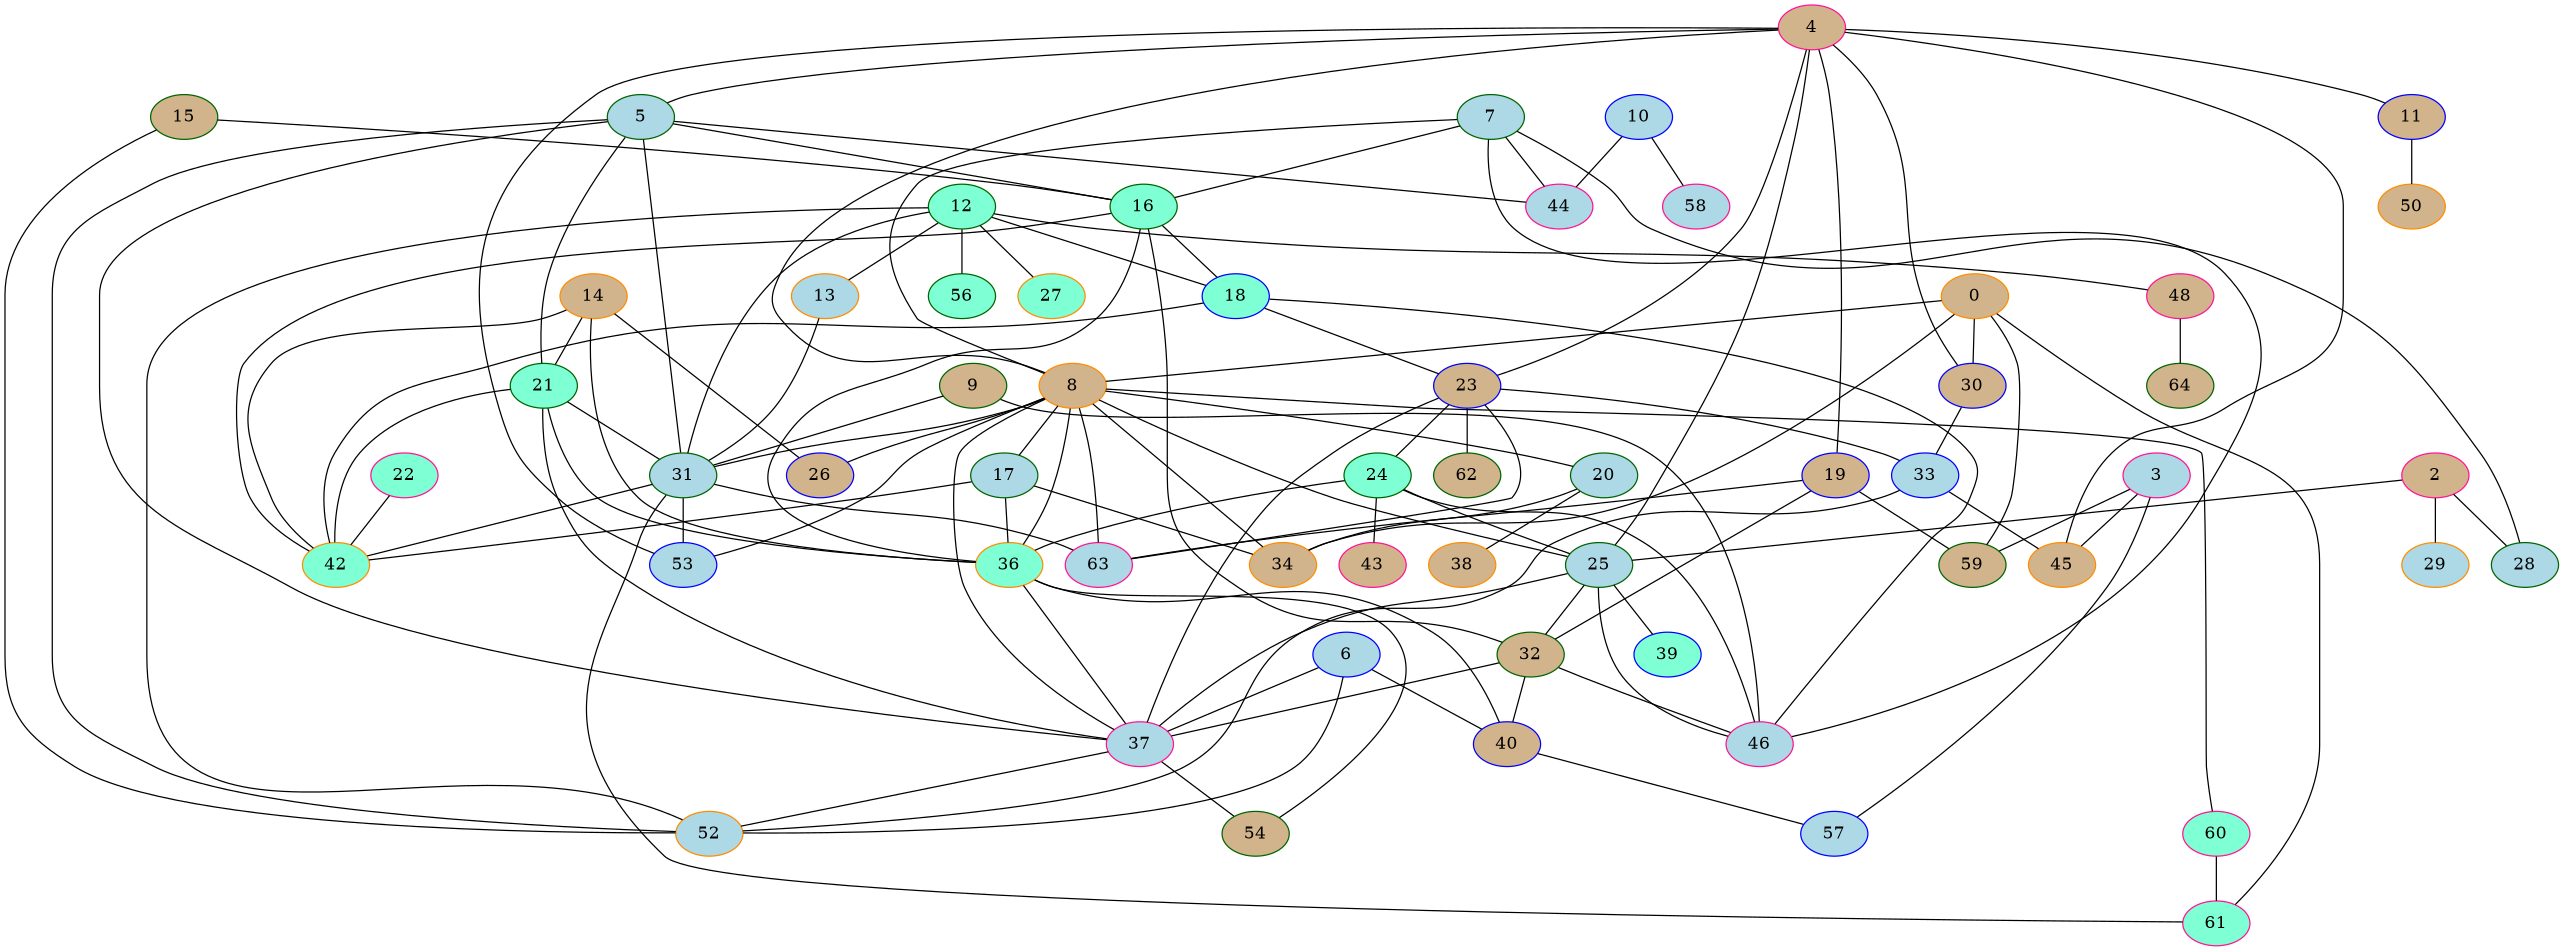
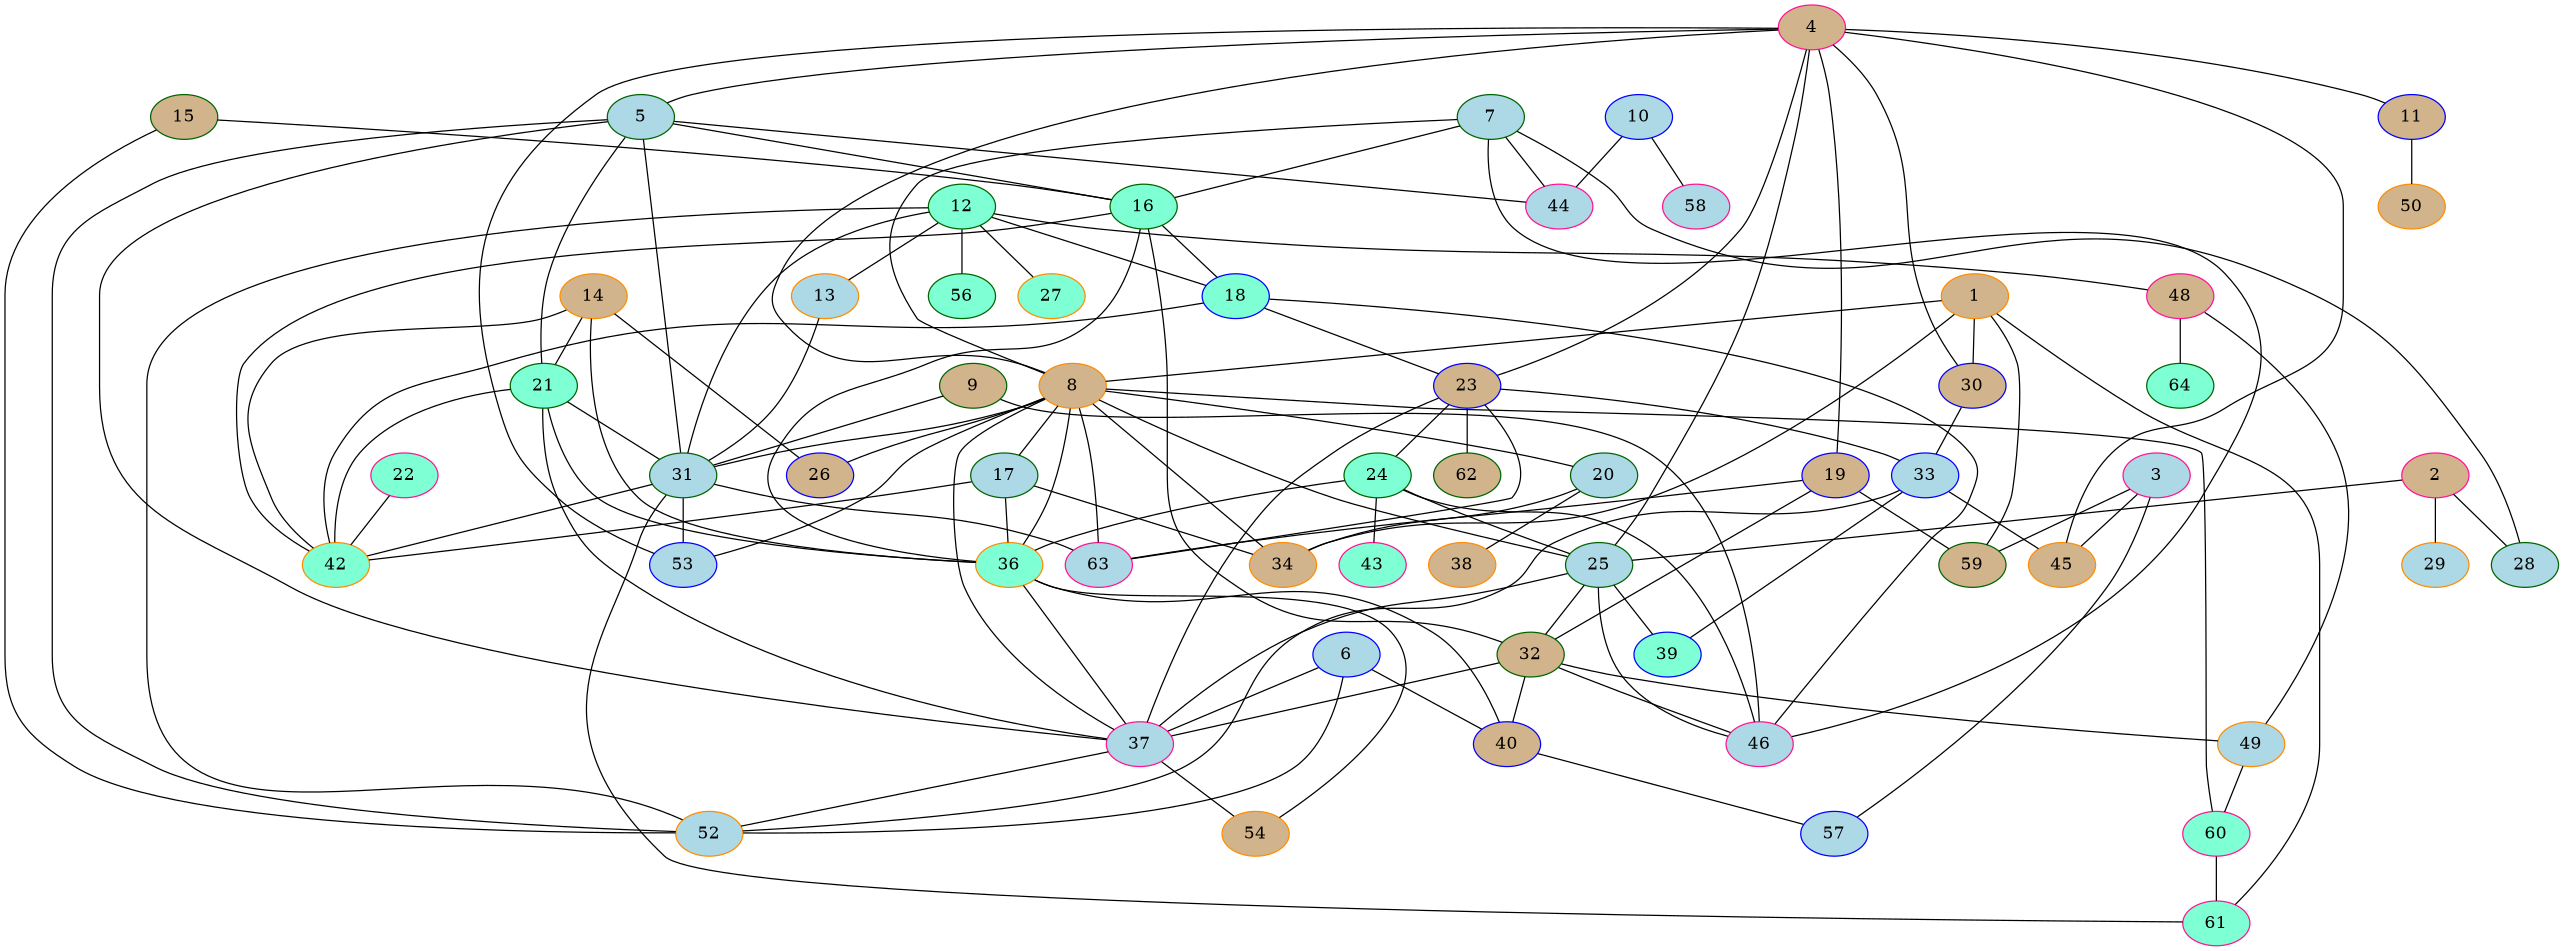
(1975, 296) -> (1975, 296)
(2180, 386) -> (2180, 386)
(1373, 565) -> (1373, 565)
none -> (1796, 565)
none -> (2251, 744)
(1256, 834) -> (1256, 834)
